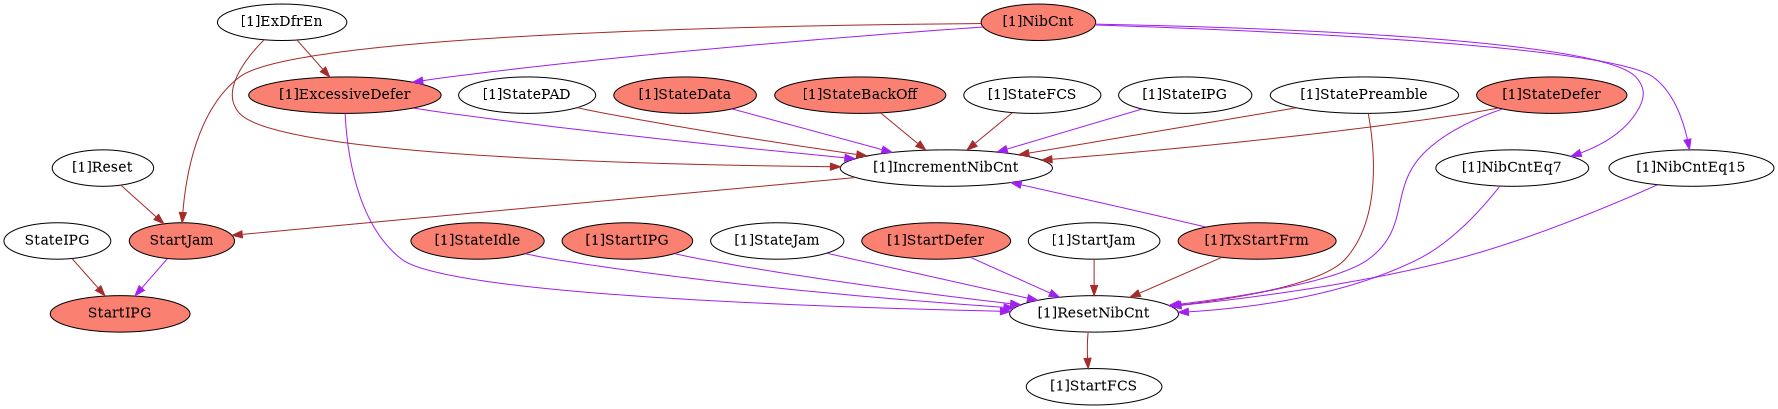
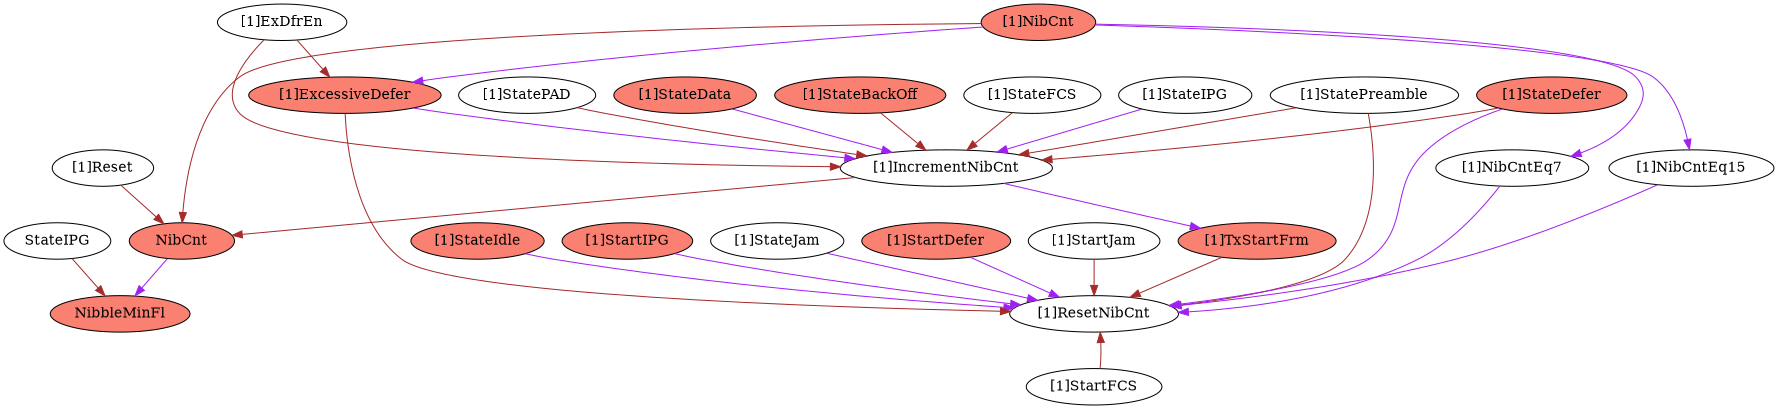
(1113, 206) -> (1097, 205)
(182, 241) -> (182, 241)
(619, 295) -> (619, 295)
(120, 314) -> (120, 314)
(1087, 345) -> (1101, 356)
